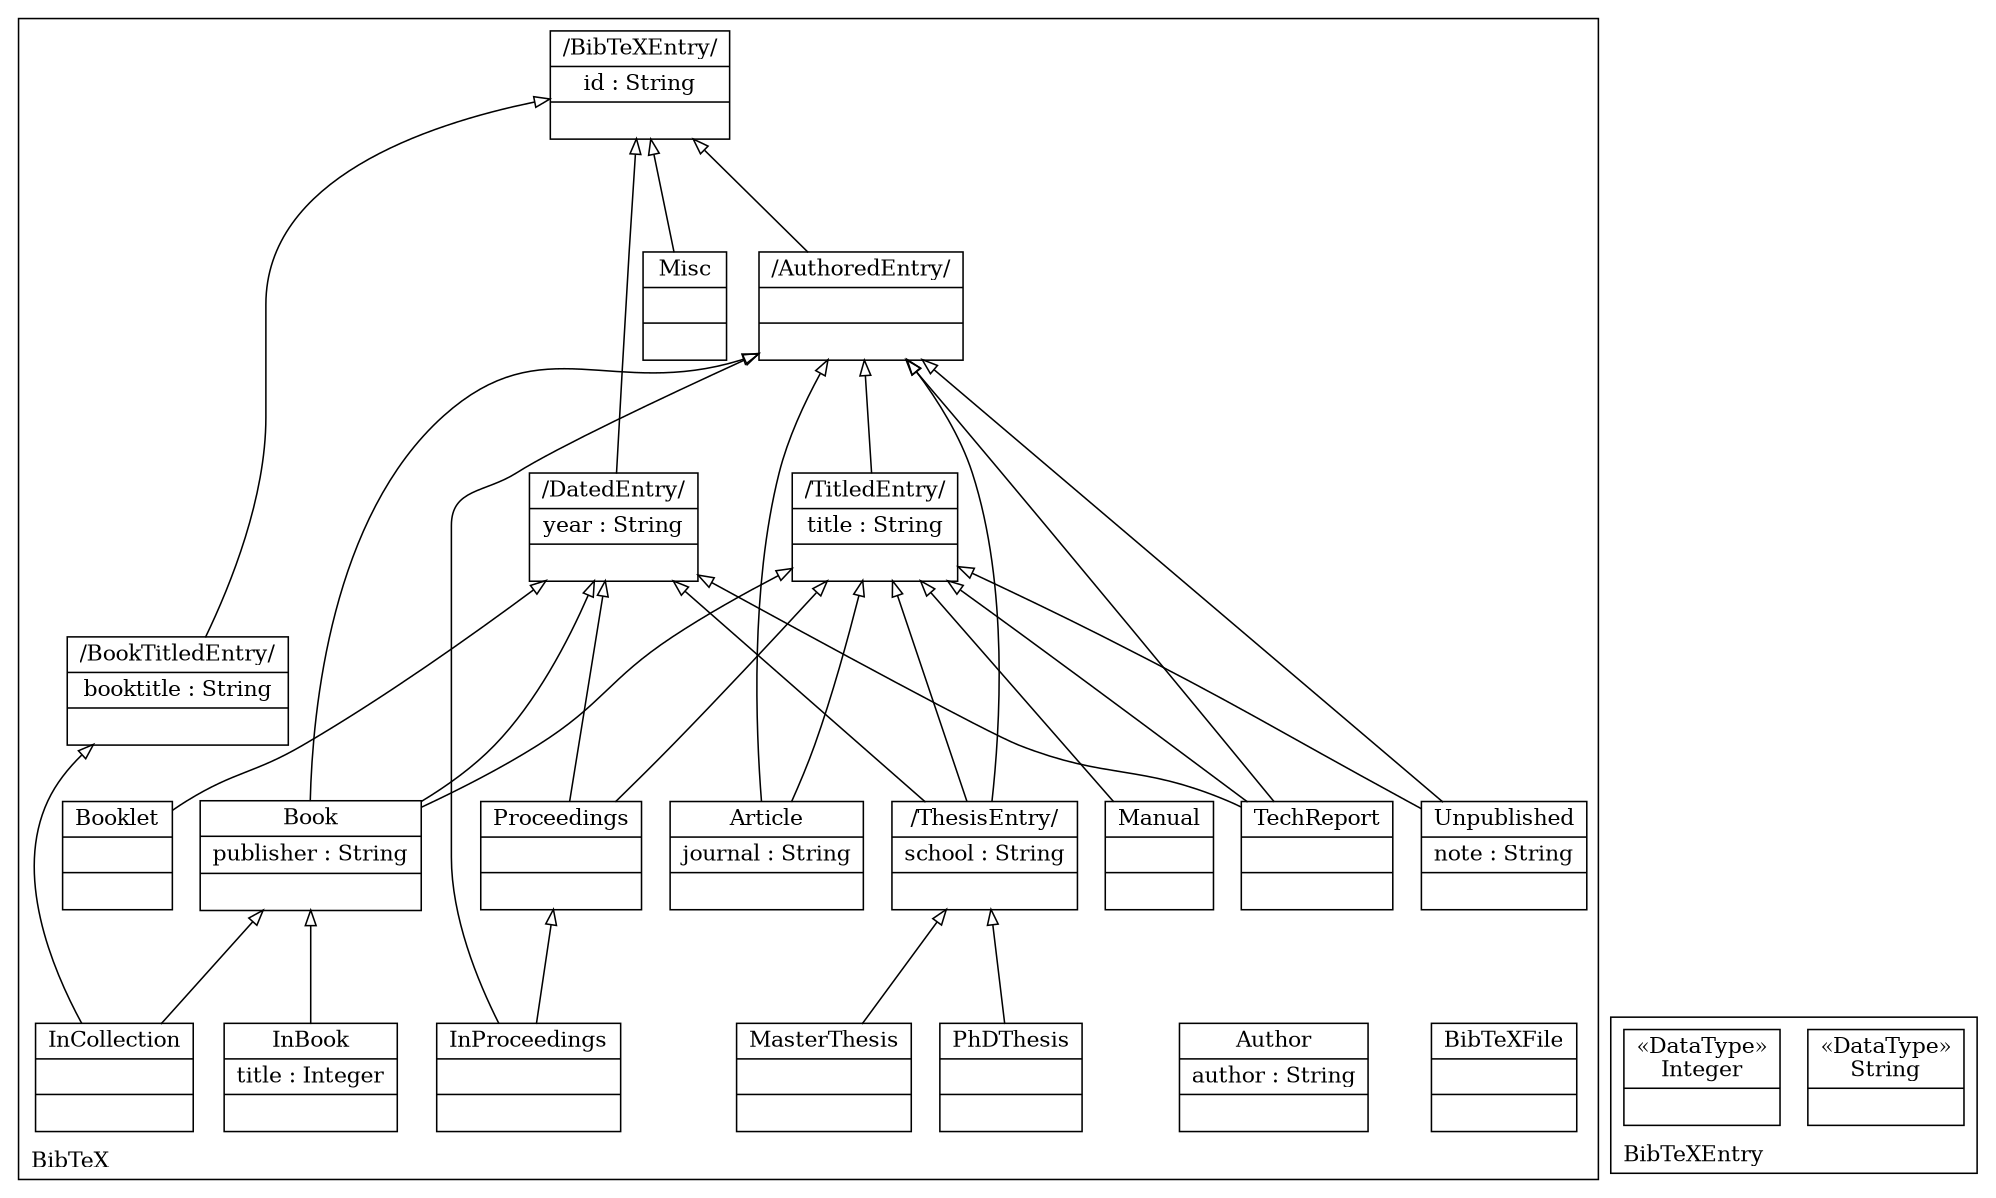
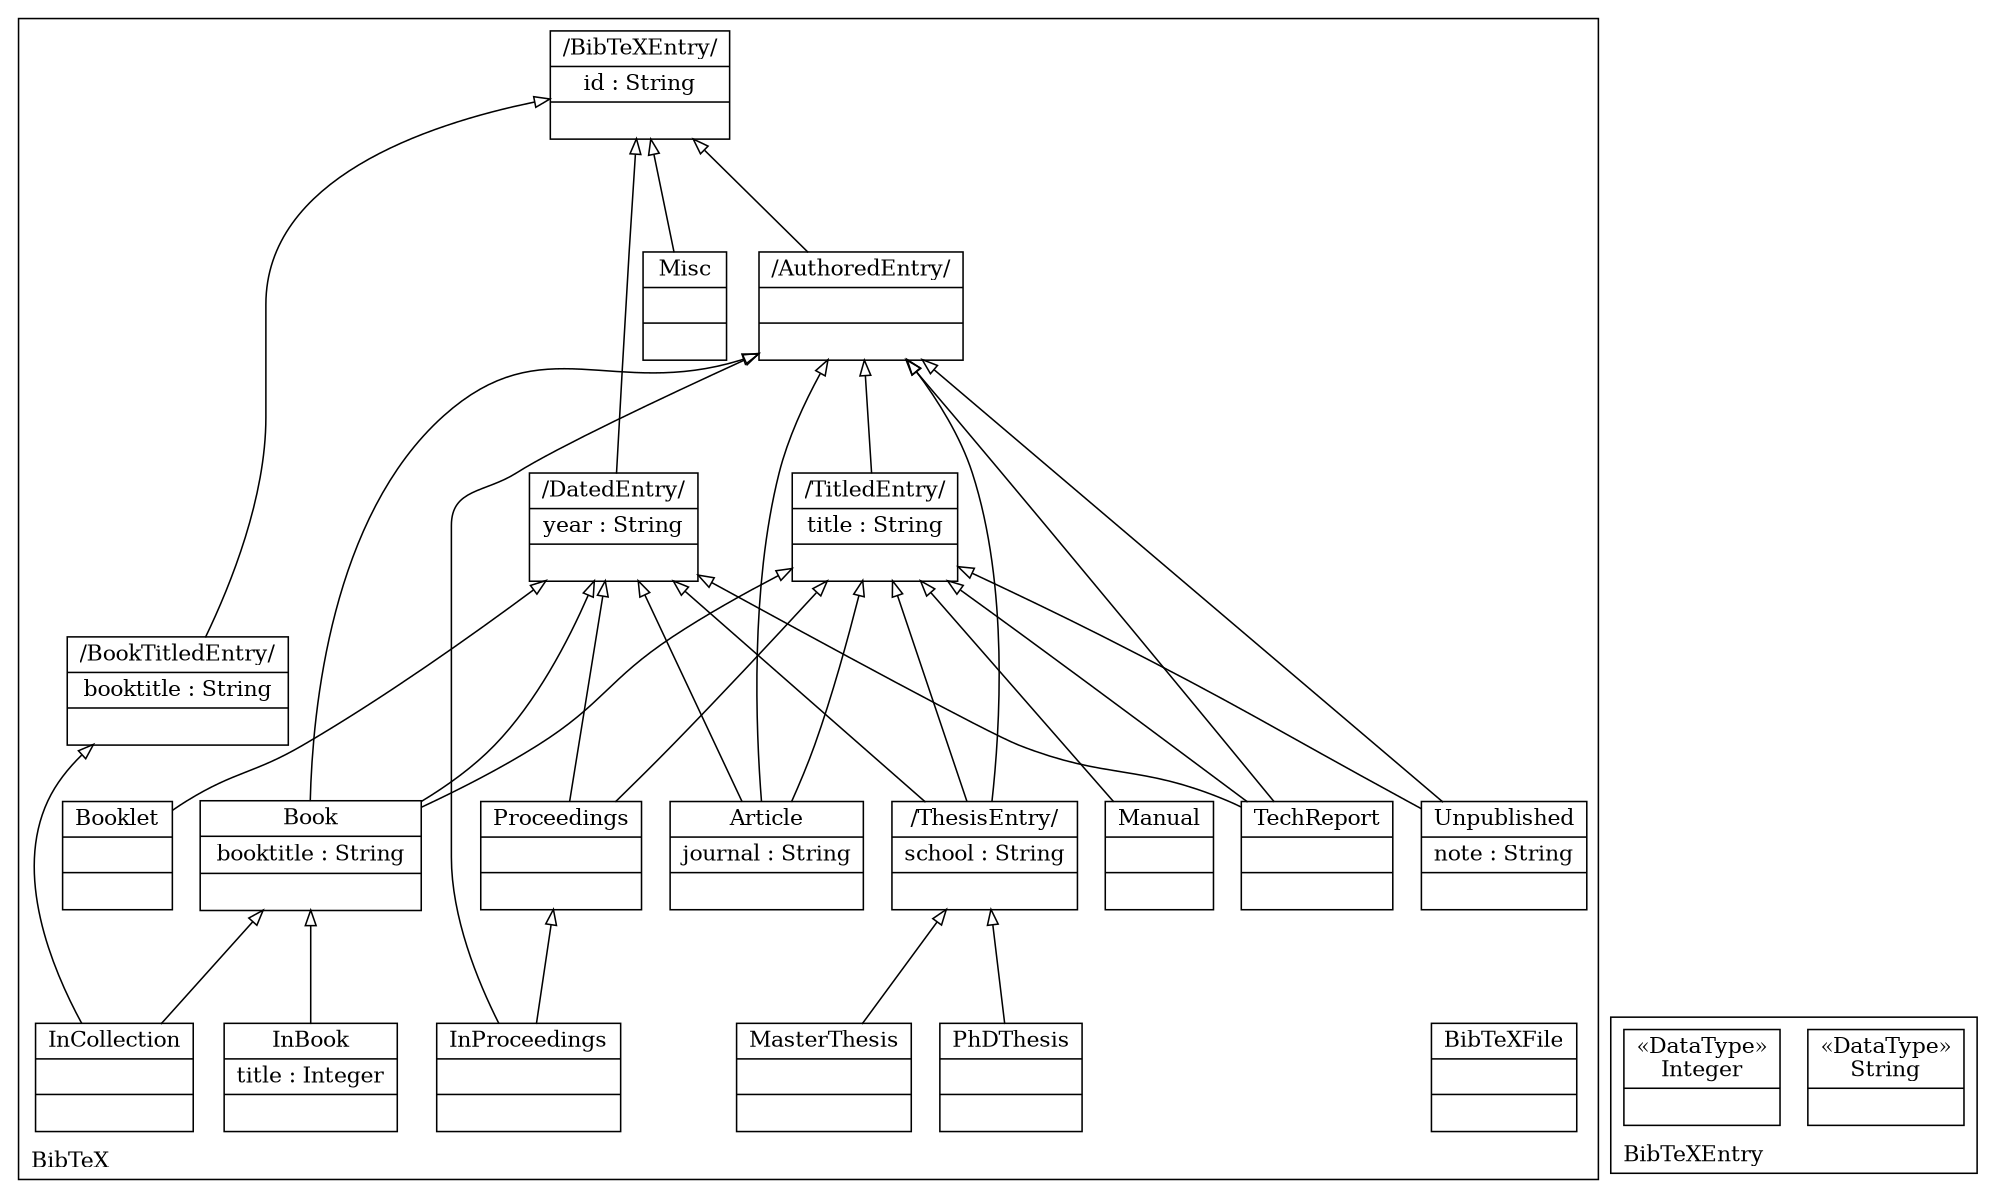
none -> (694, 698)
(311, 854) -> (311, 854)
(1274, 1077) -> none
